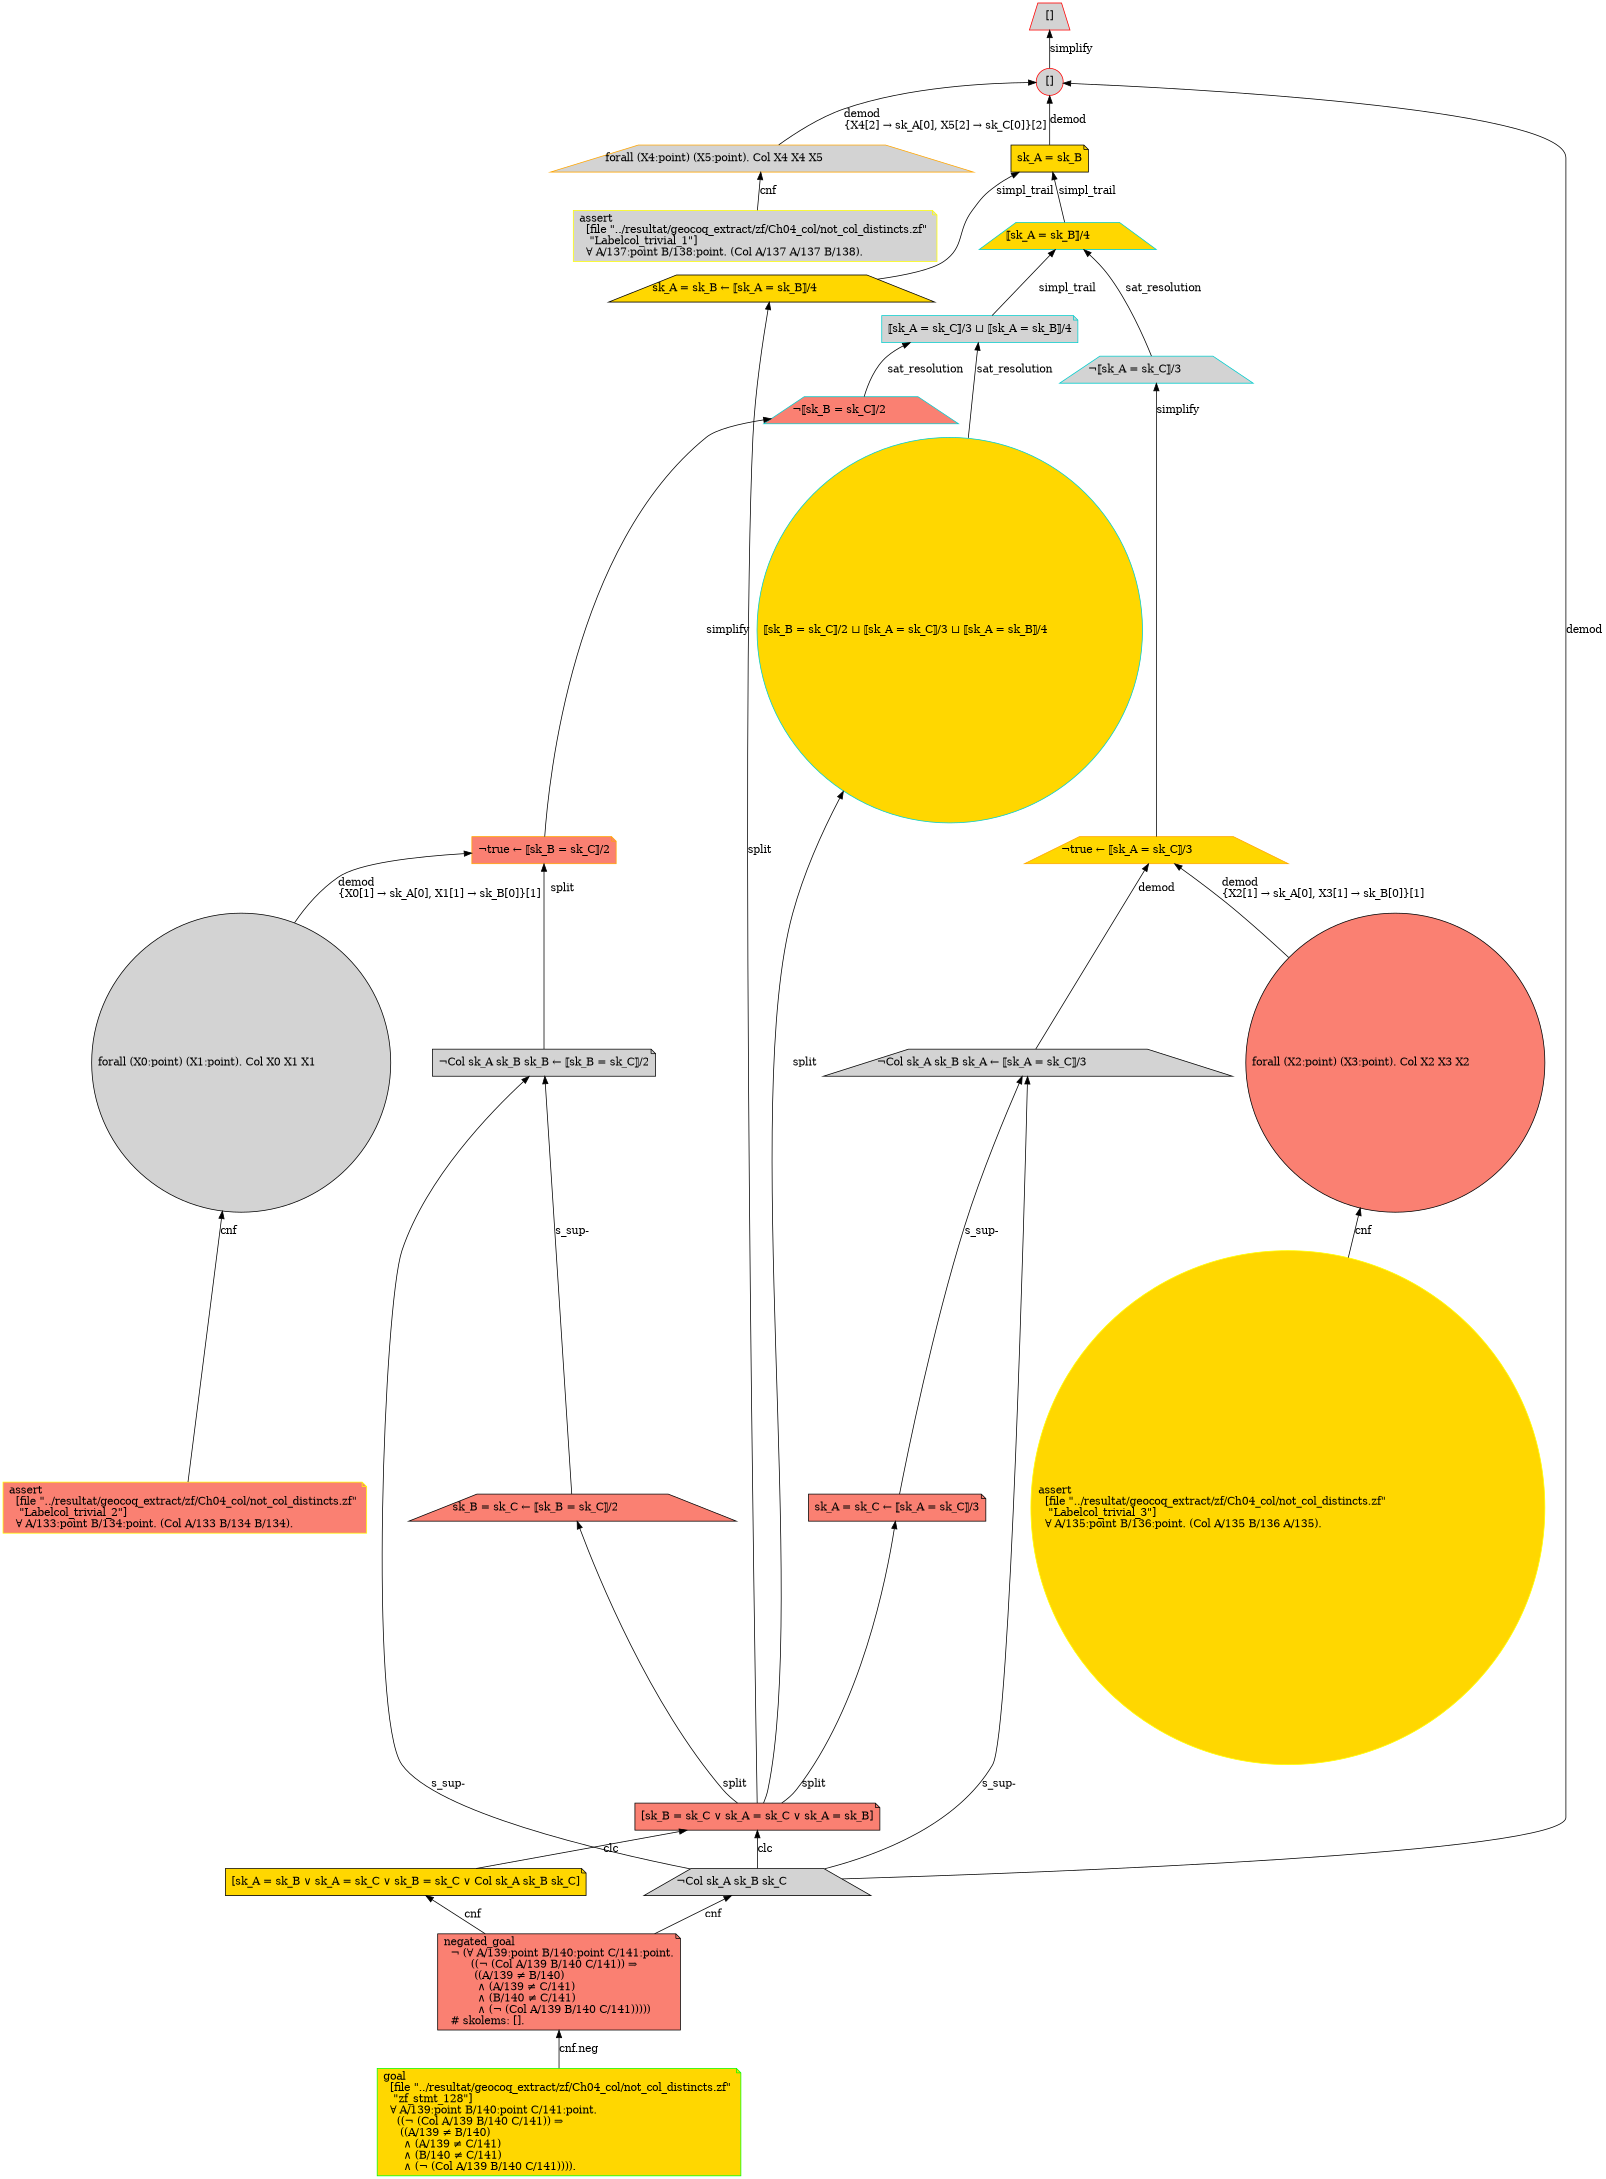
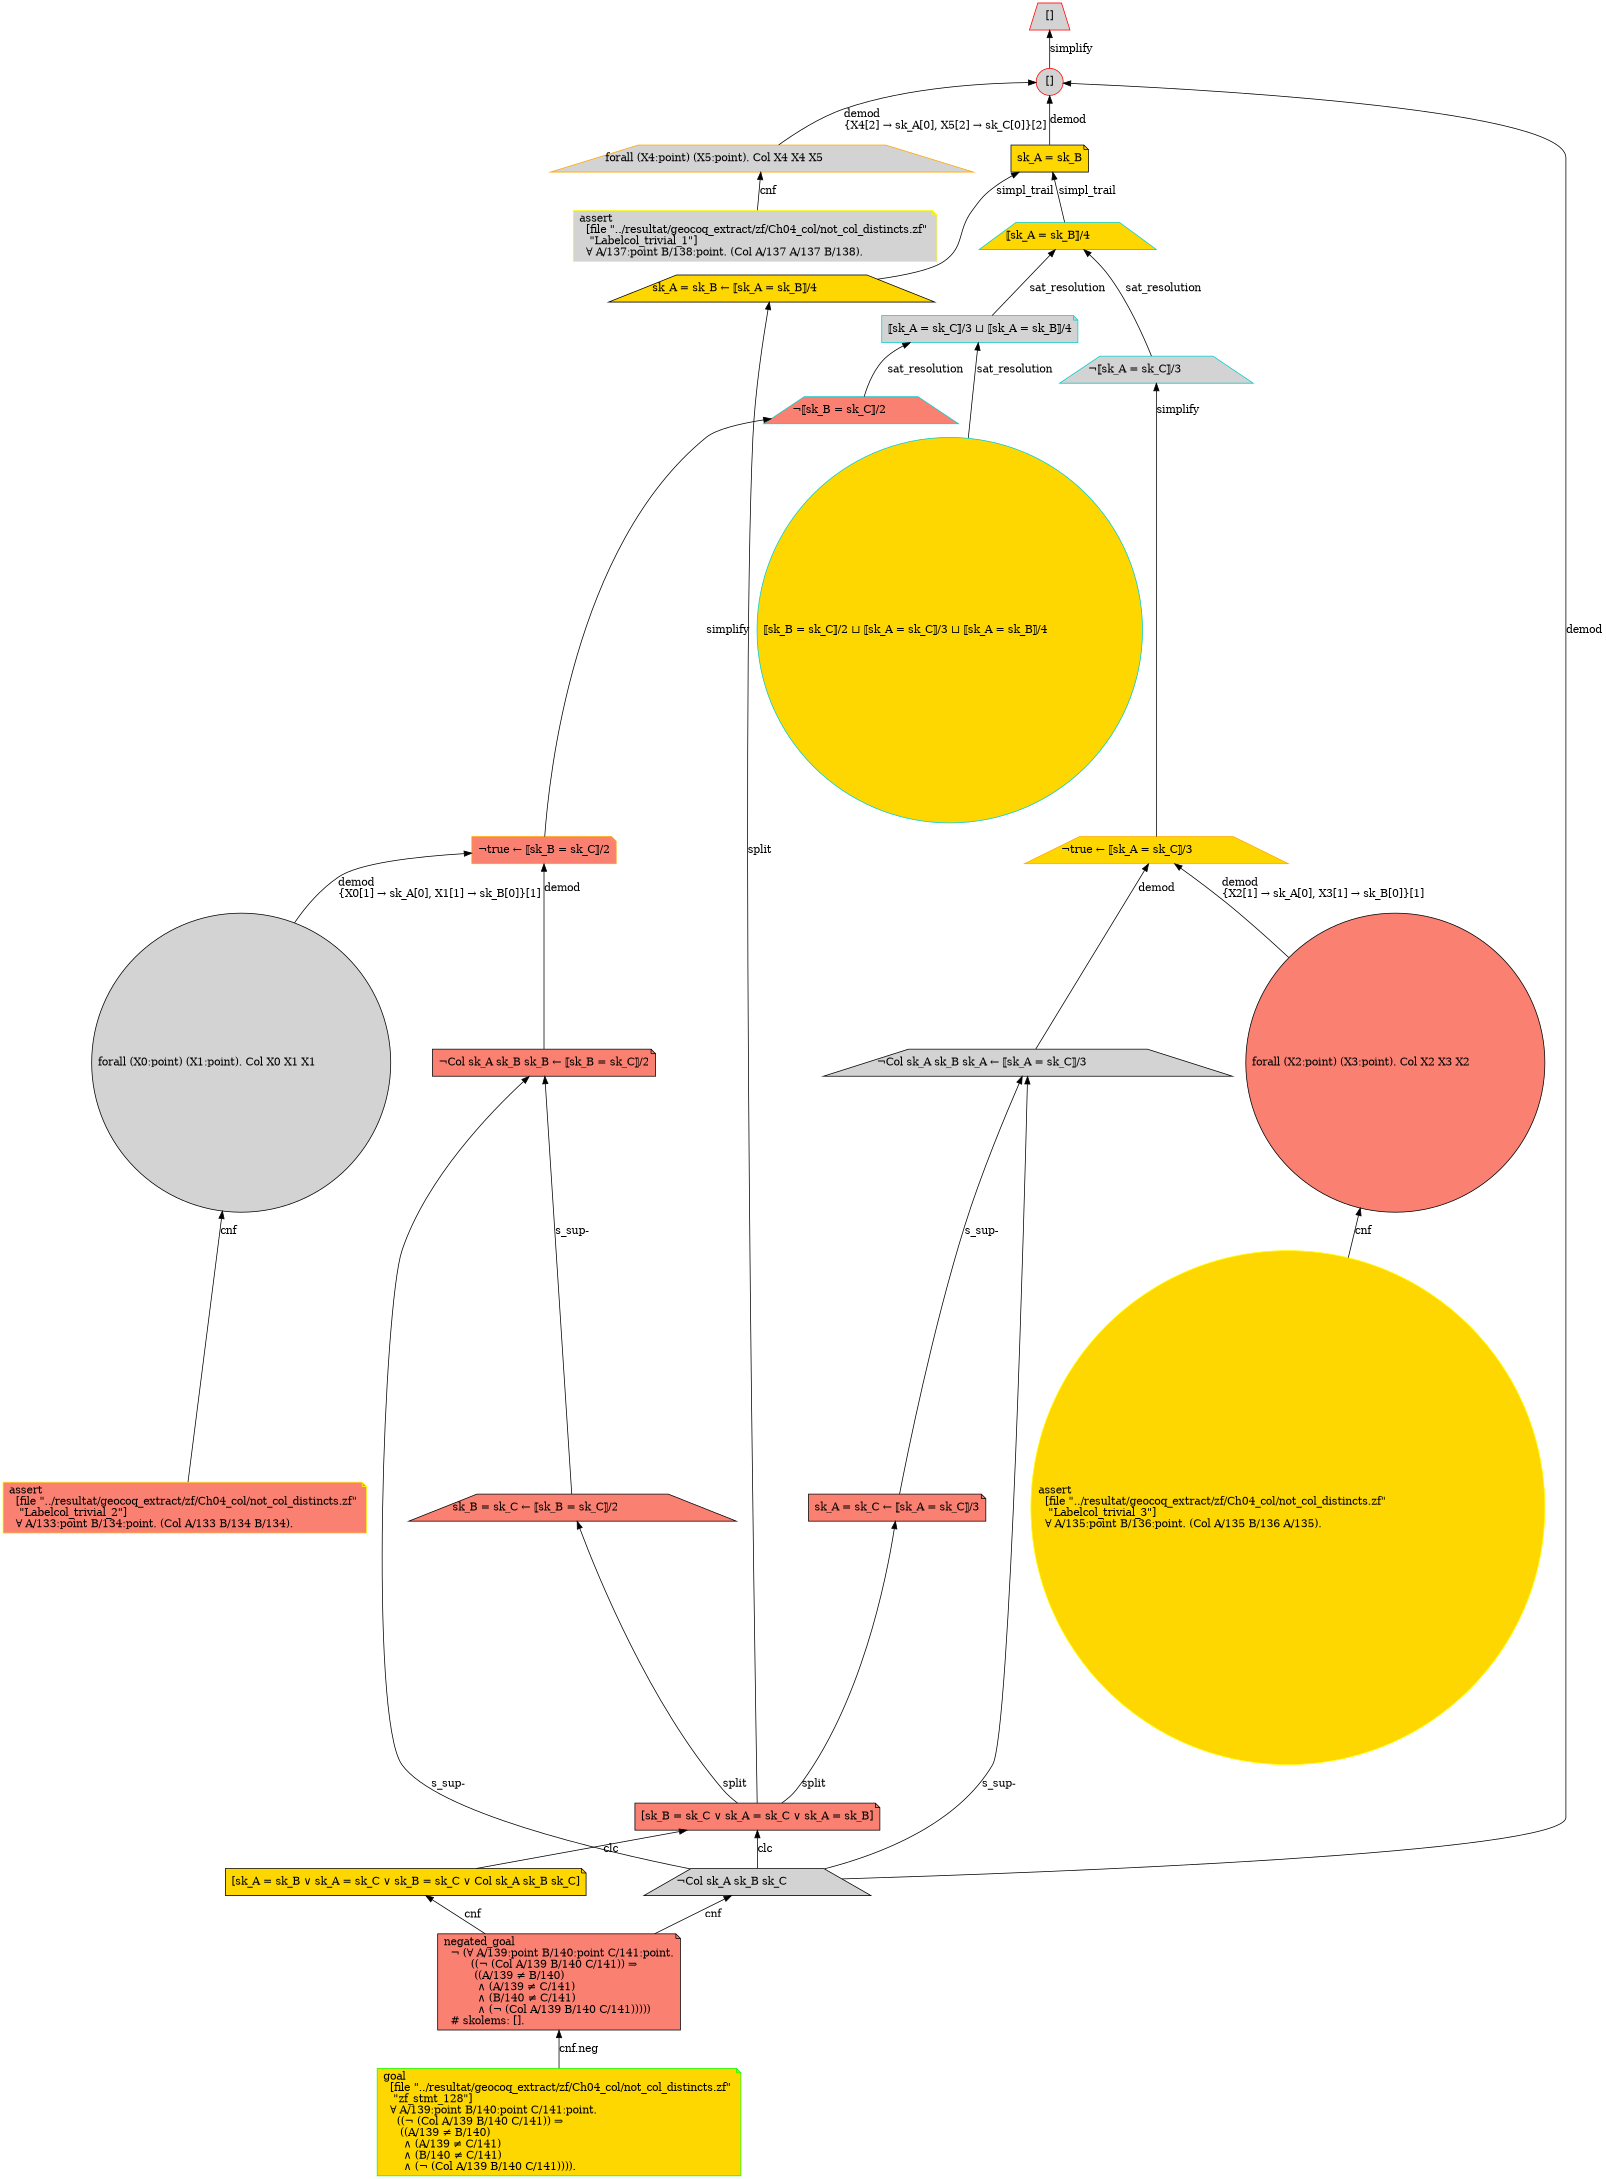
(1067, 289) -> (1067, 289)
(562, 889) -> (562, 889)
(544, 1063) -> (544, 1063)
(774, 1296) -> none
